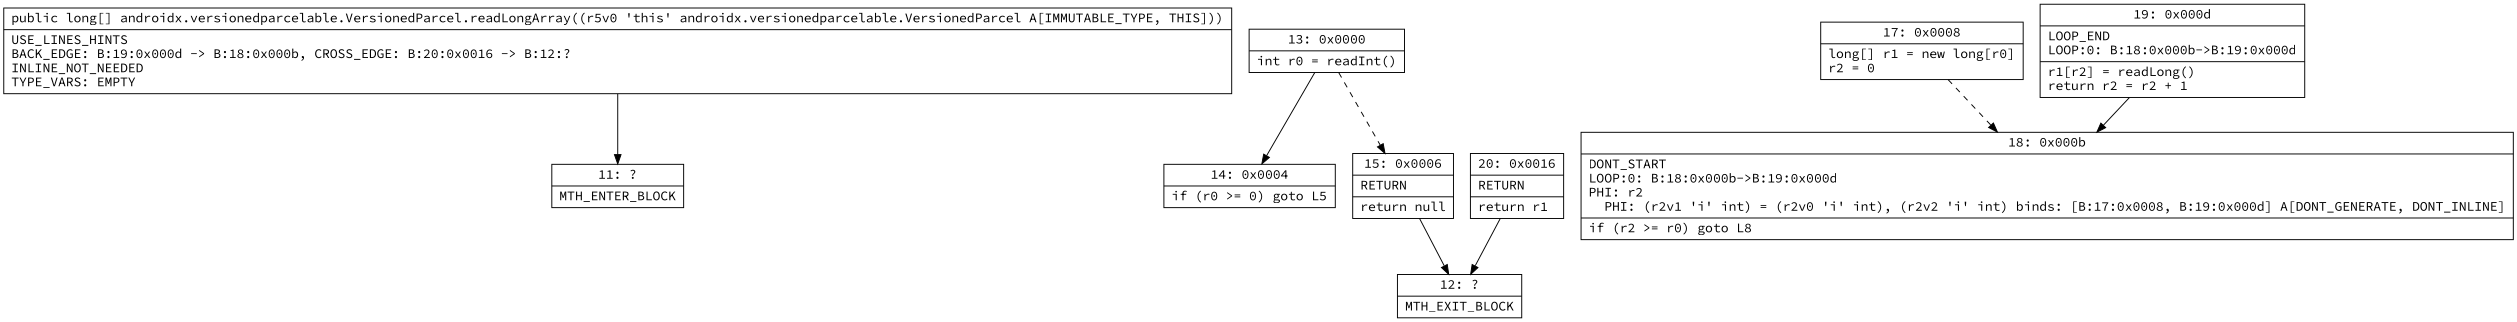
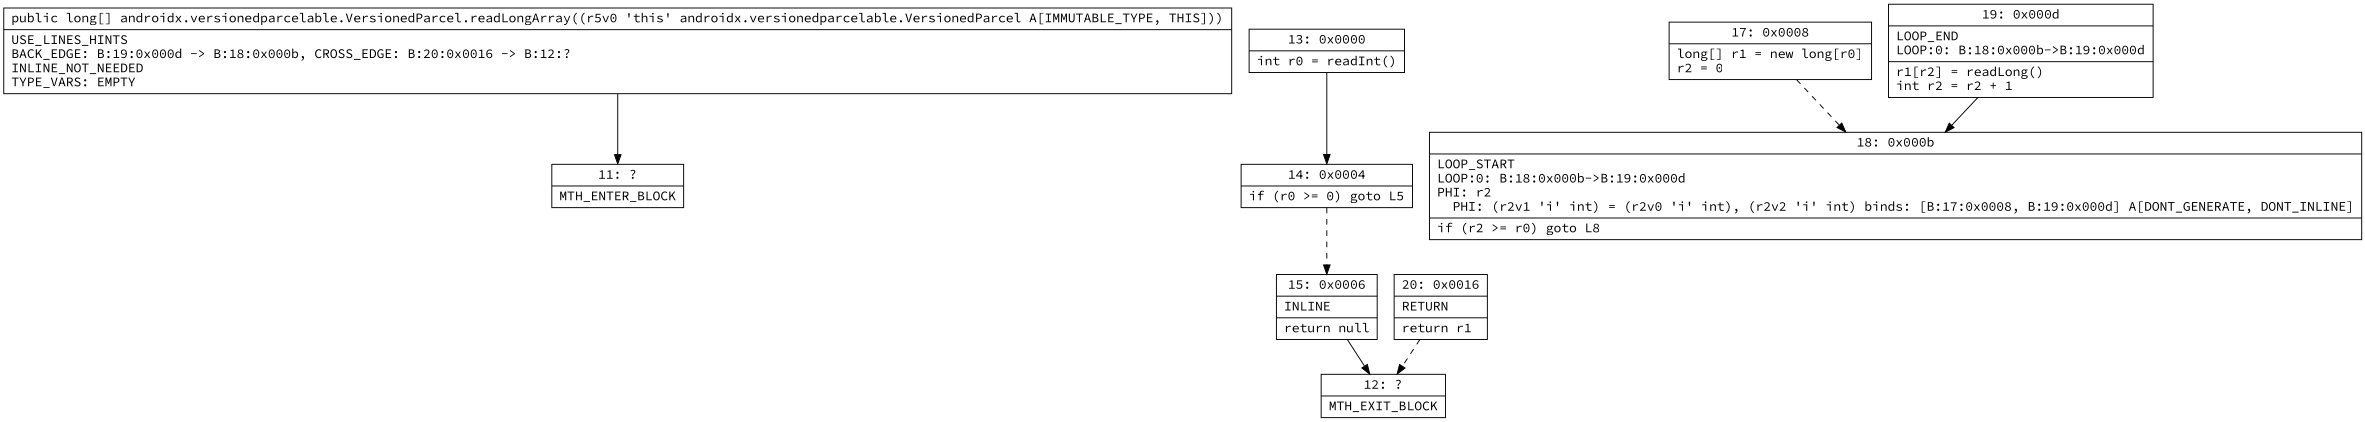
(2118, 86) -> (1954, 86)
(1360, 109) -> (1327, 236)
(1628, 164) -> (1476, 164)
(1384, 186) -> (1308, 307)
(1488, 242) -> (1411, 353)
